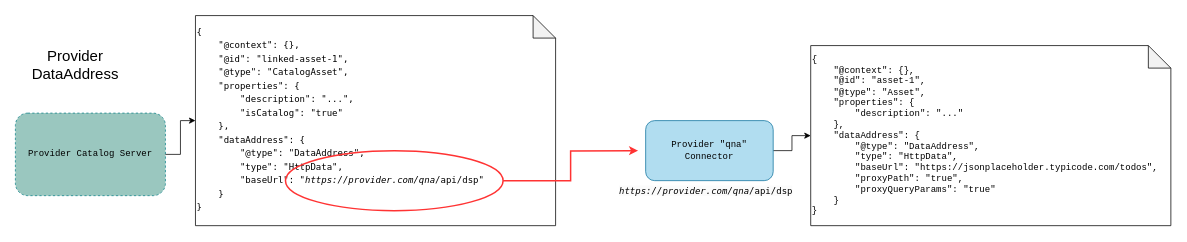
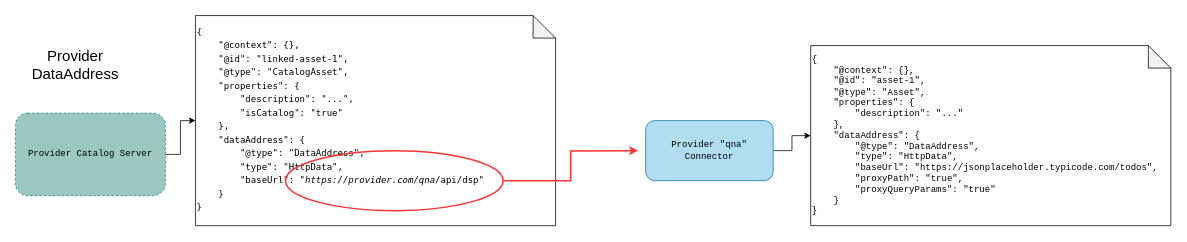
(709, 199) -> none
